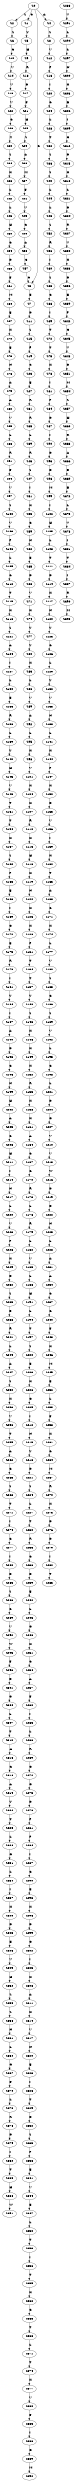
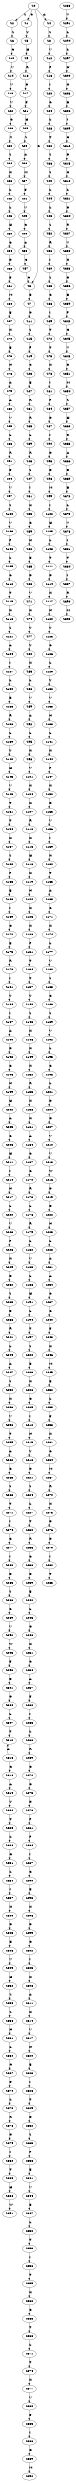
(10, 1748) -> (7, 1750)
